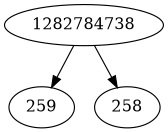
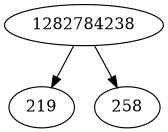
(84, 25) -> (84, 25)
(42, 107) -> (42, 107)
